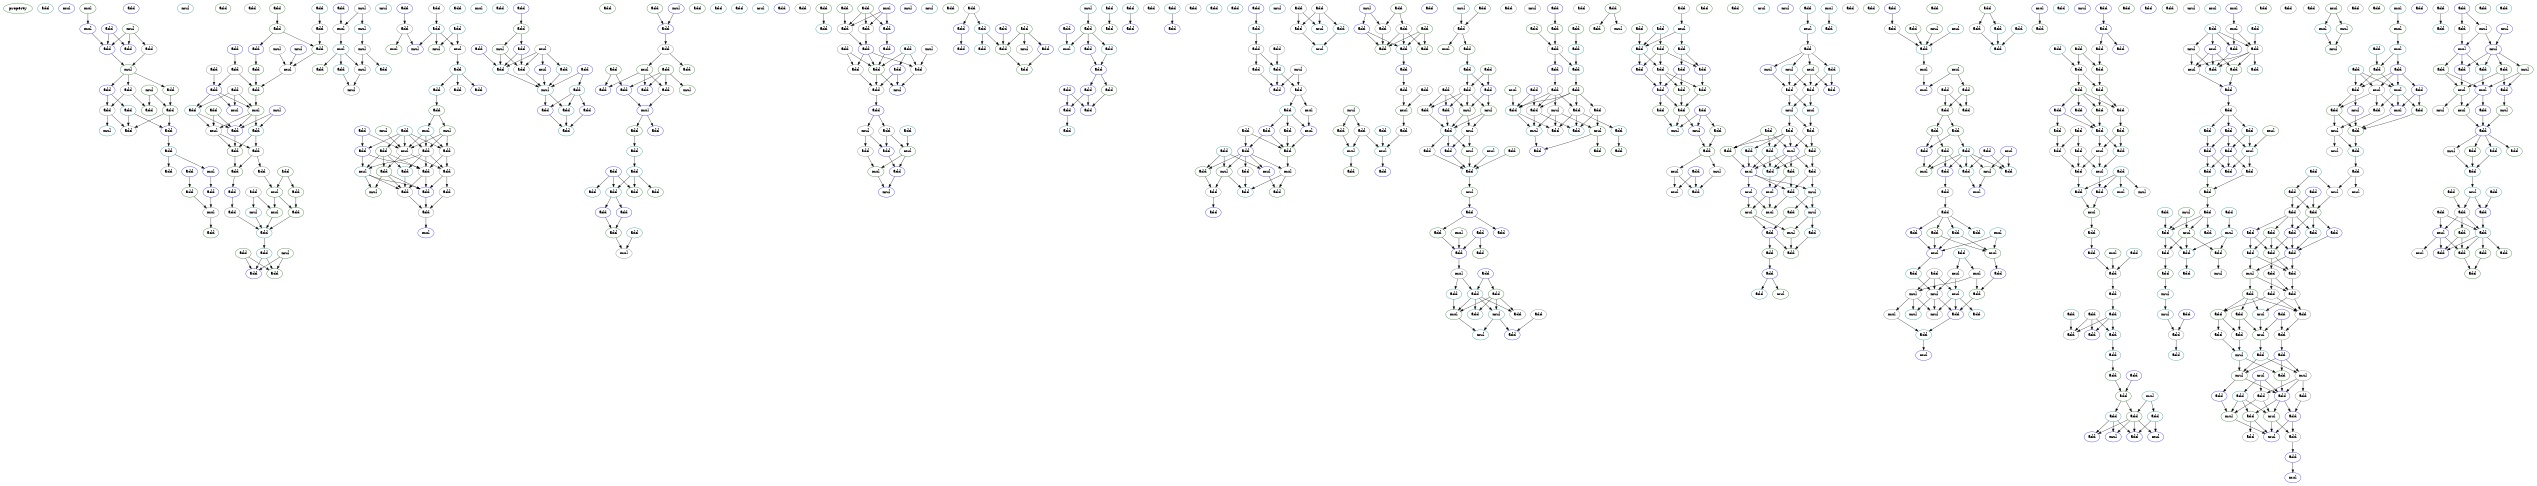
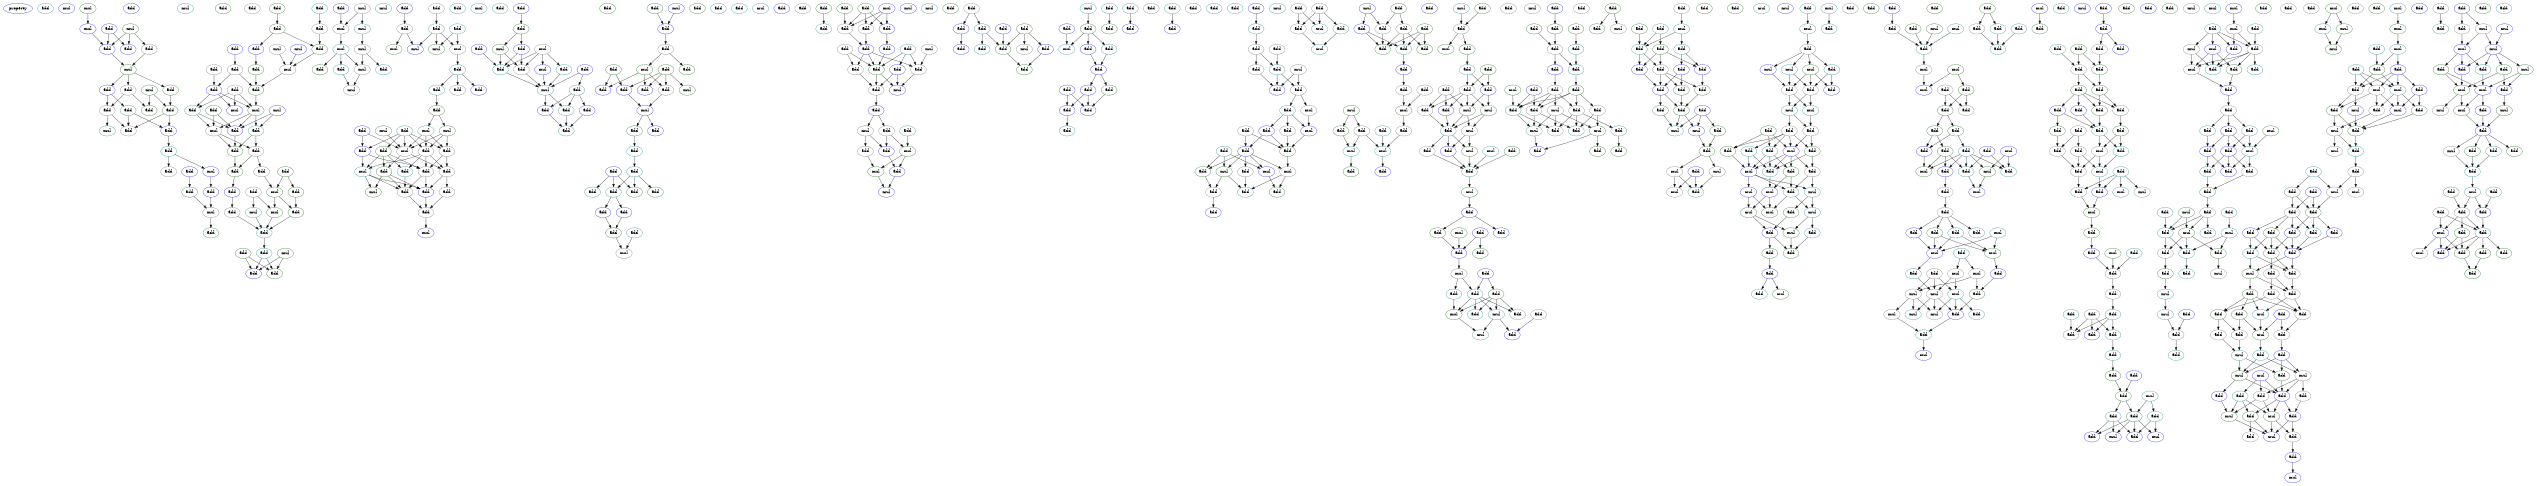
(18, 8) -> (18, 8)
